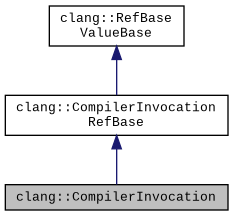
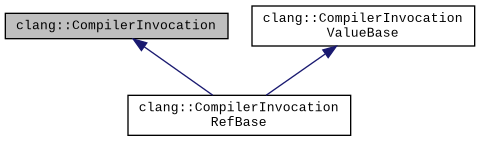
(117, 26) -> (363, 26)
(117, 167) -> (179, 71)
